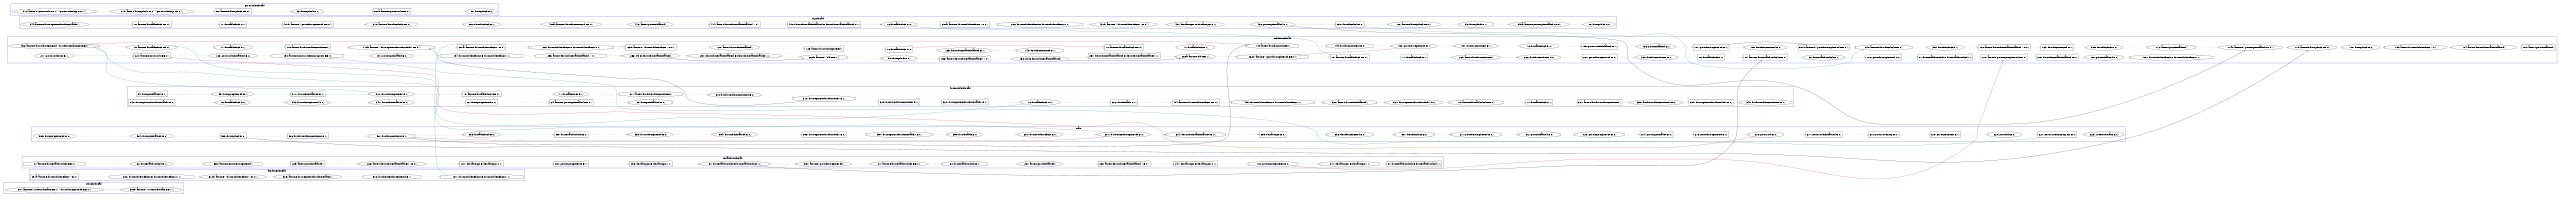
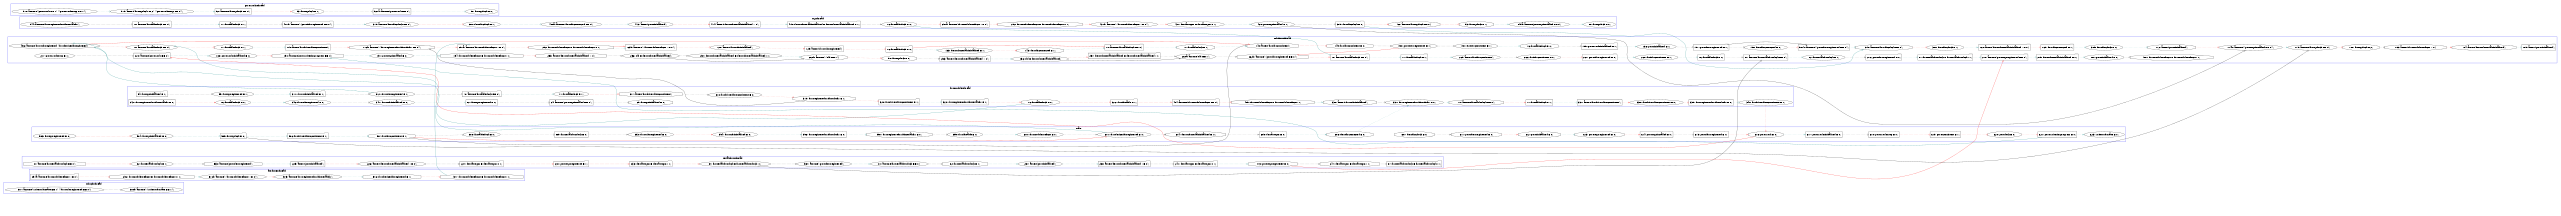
(1383, 135) -> (1382, 119)
